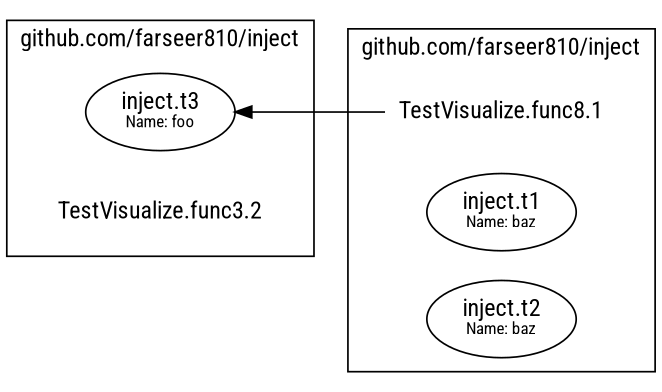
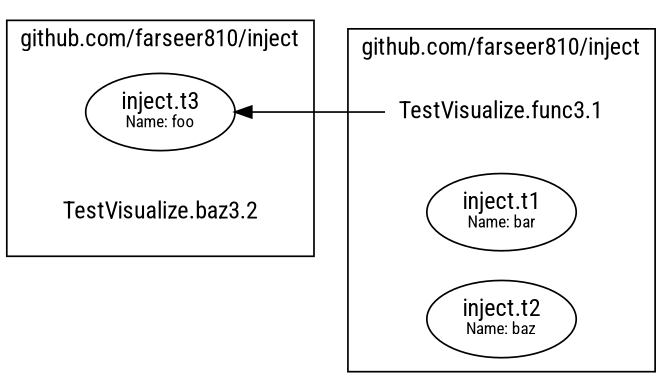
(502, 112) -> (502, 112)
(160, 212) -> (160, 212)
(502, 222) -> (502, 222)
